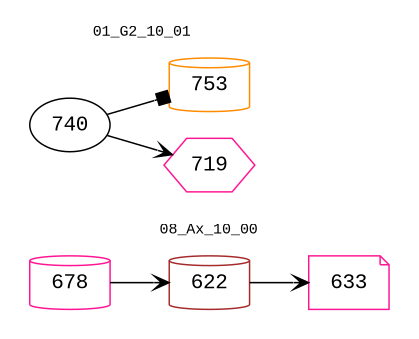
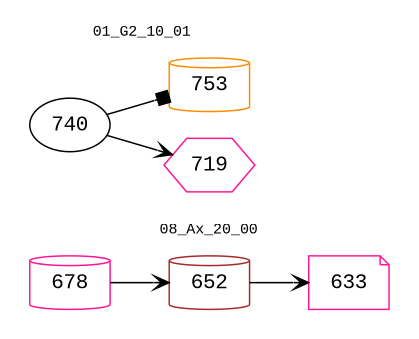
(209, 230) -> (209, 230)
(209, 283) -> (209, 283)
